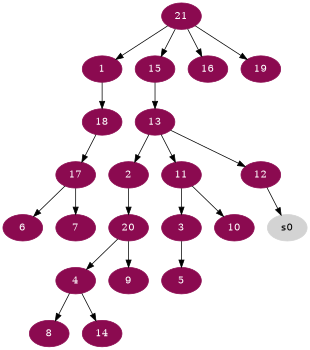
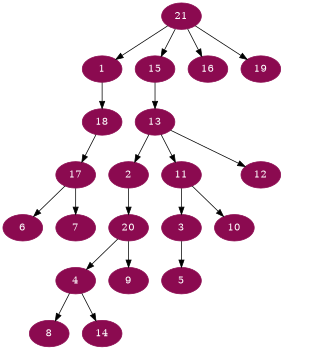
(287, 228) -> none
